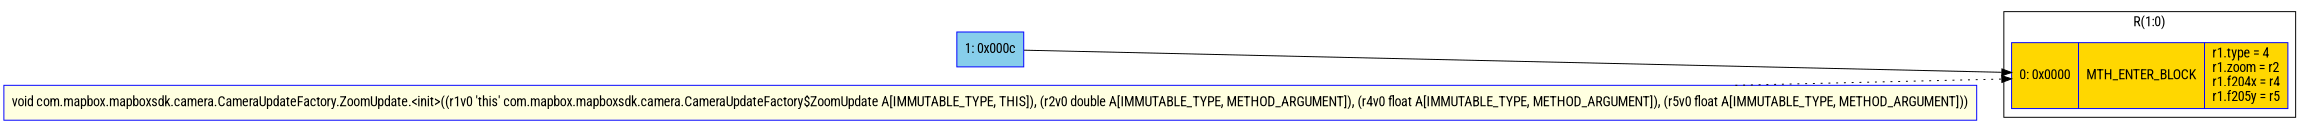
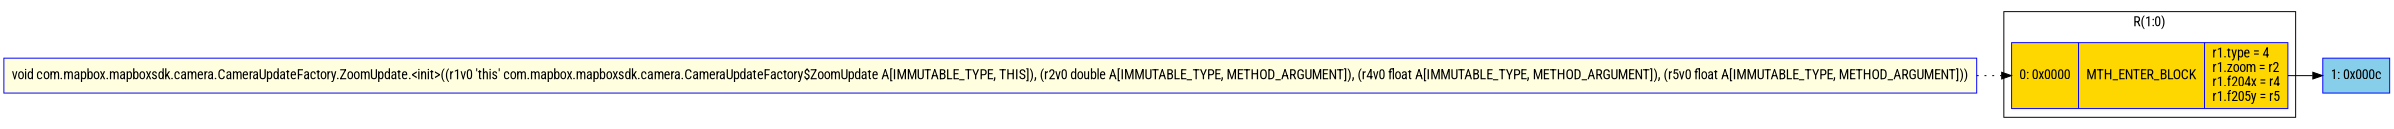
(1513, 61) -> (2302, 76)
